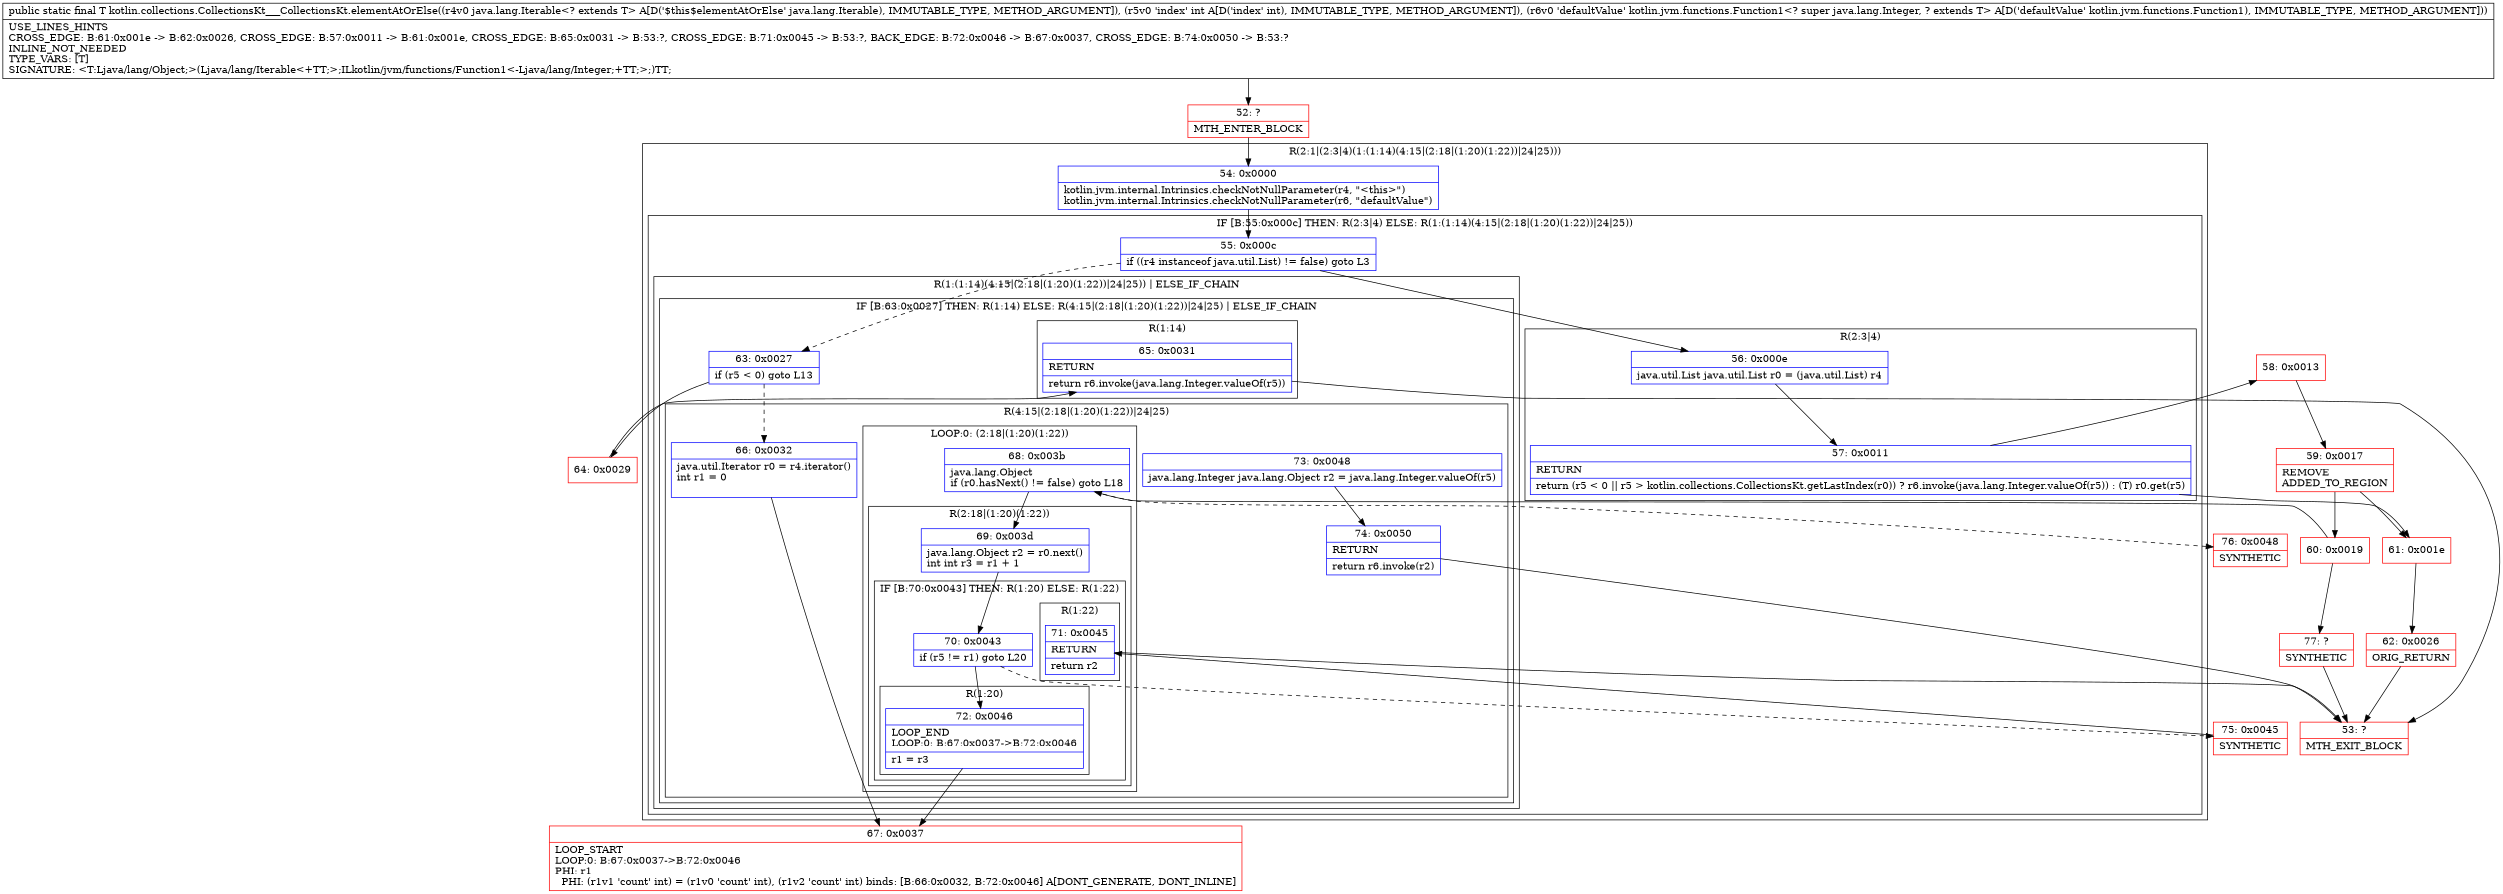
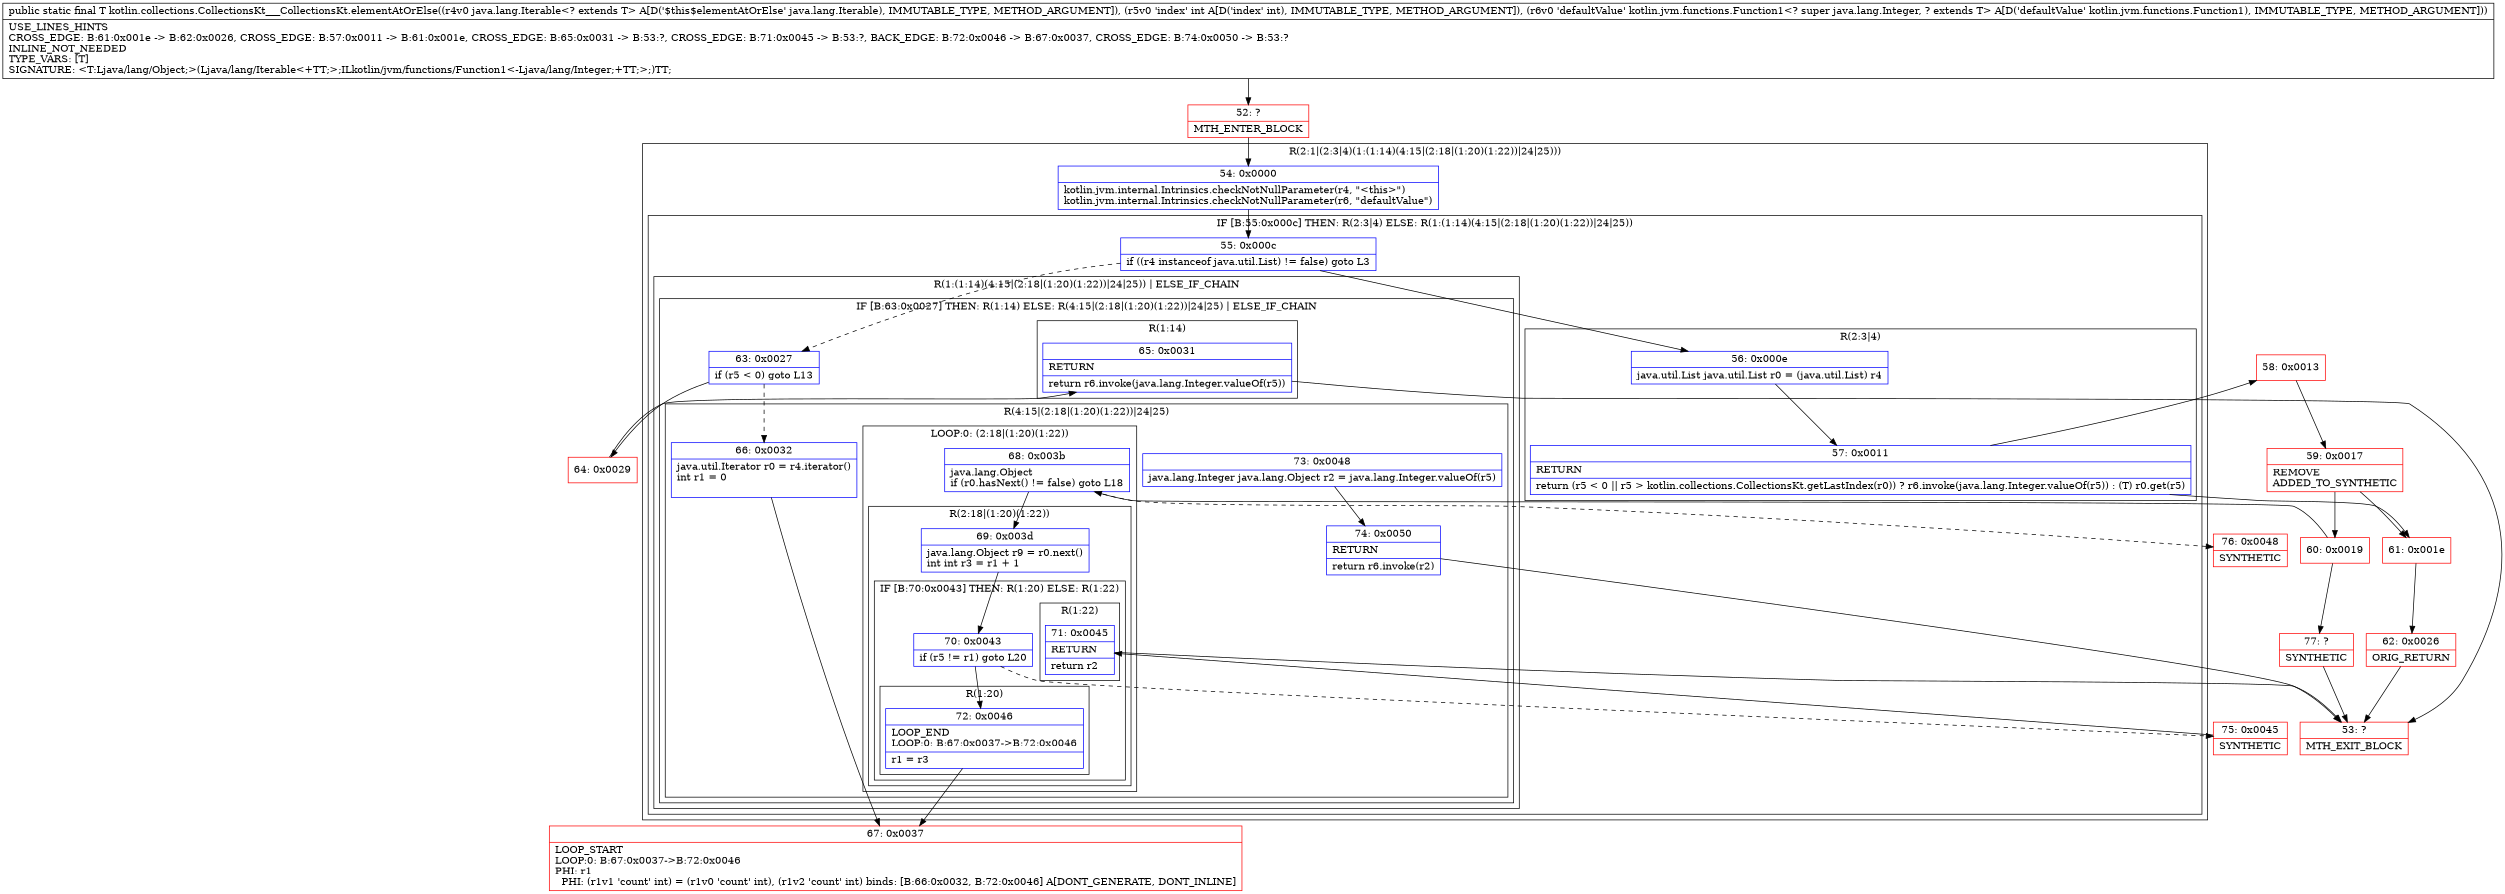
(2335, 483) -> (2335, 483)
(1005, 553) -> (1005, 553)
